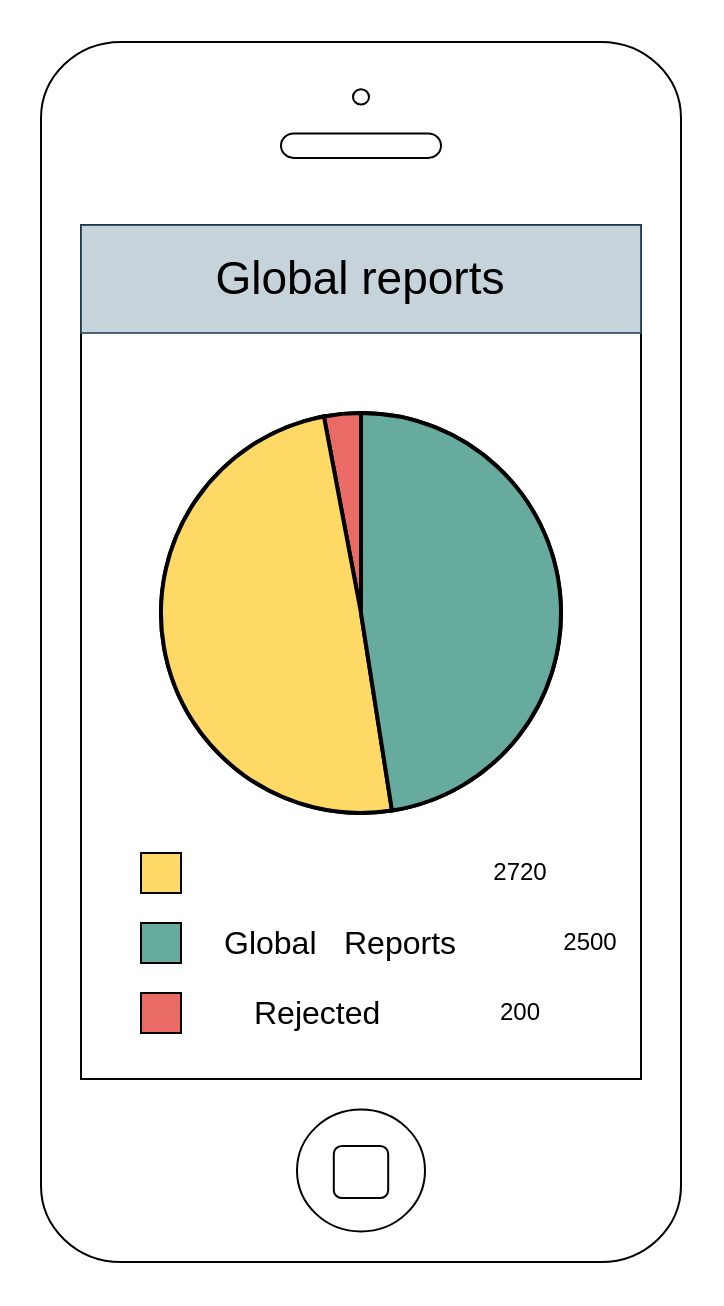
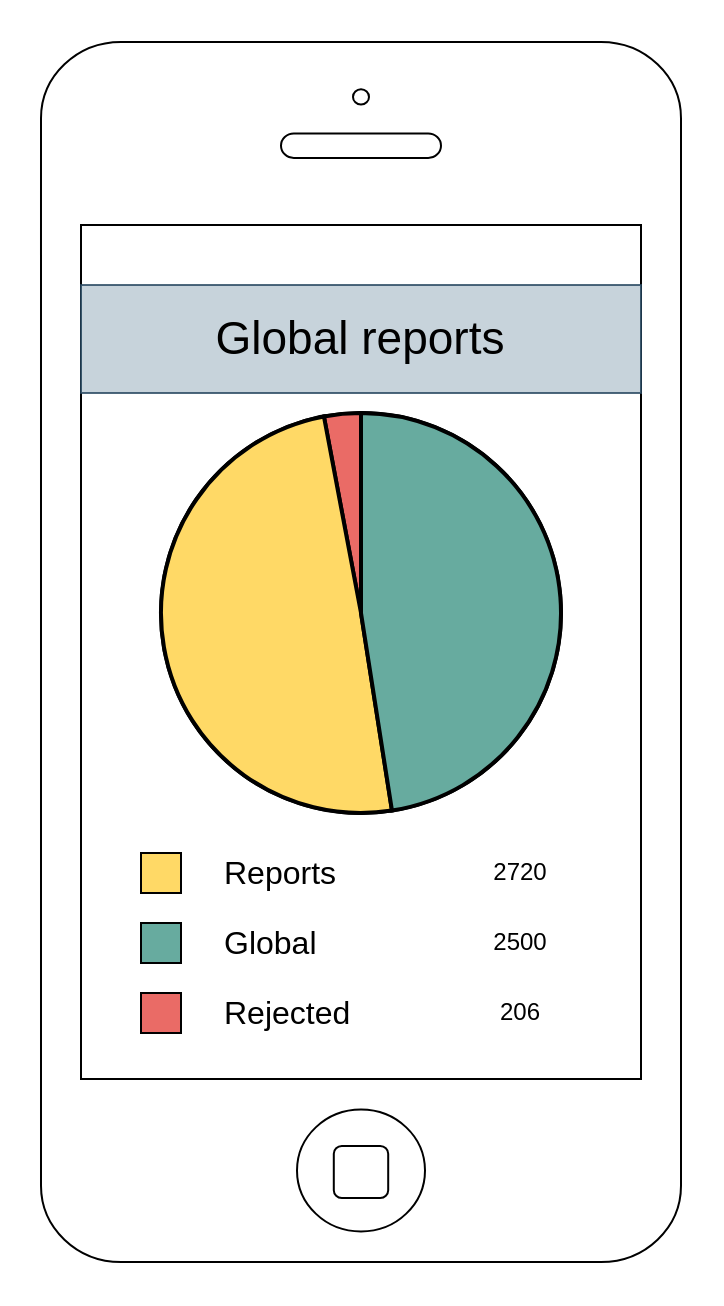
(361, 279) -> (361, 339)
(381, 943) -> (261, 873)
(591, 943) -> (521, 943)
(291, 1013) -> (261, 1013)
(521, 1013) -> (521, 1013)
